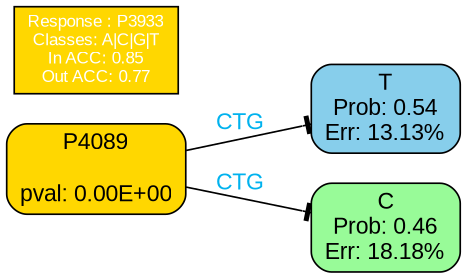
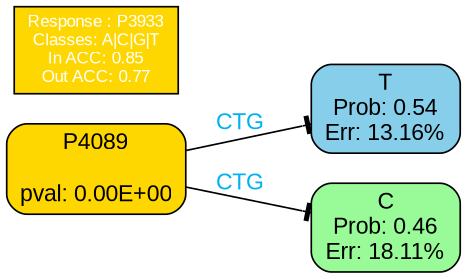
(386, 109) -> (386, 109)
(386, 228) -> (386, 228)
